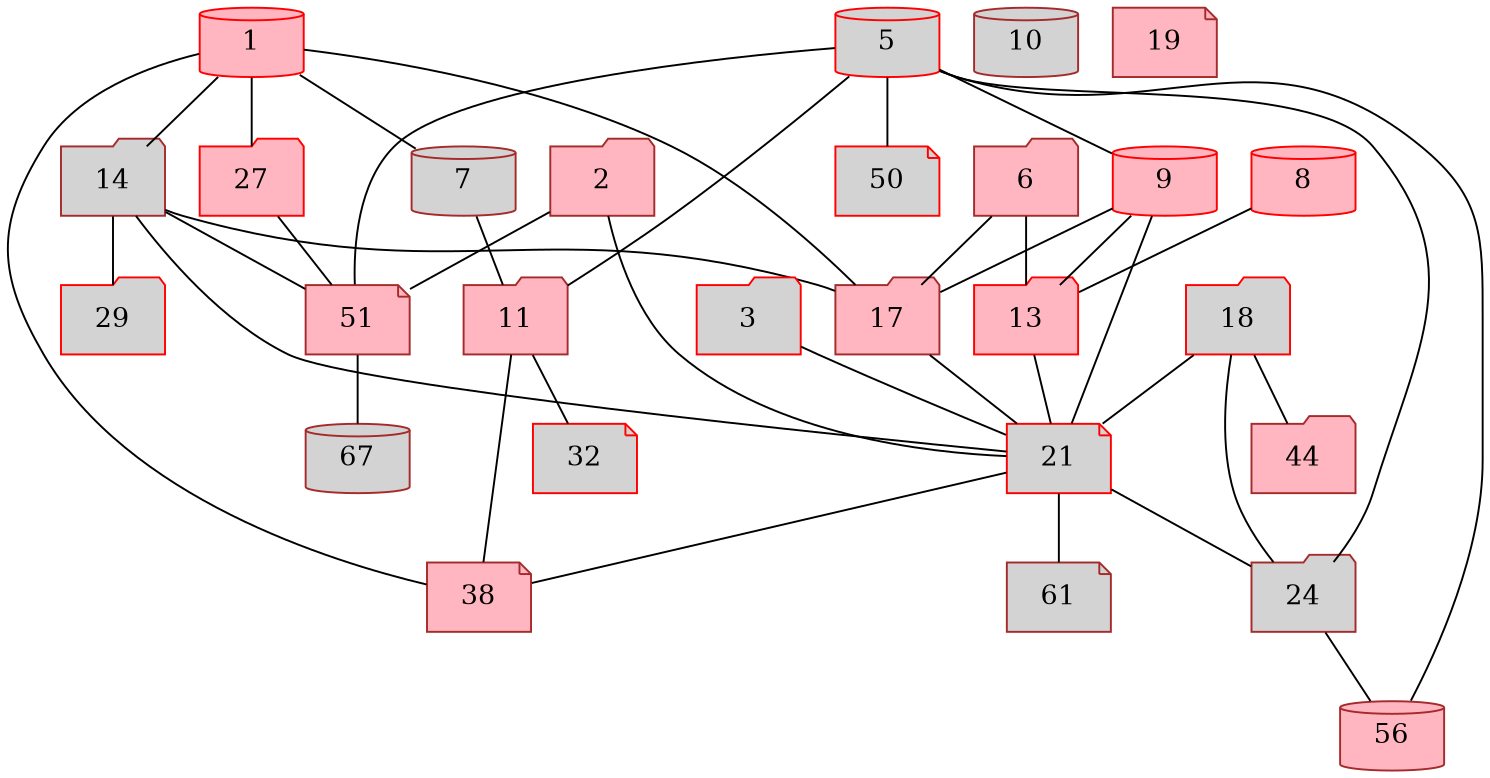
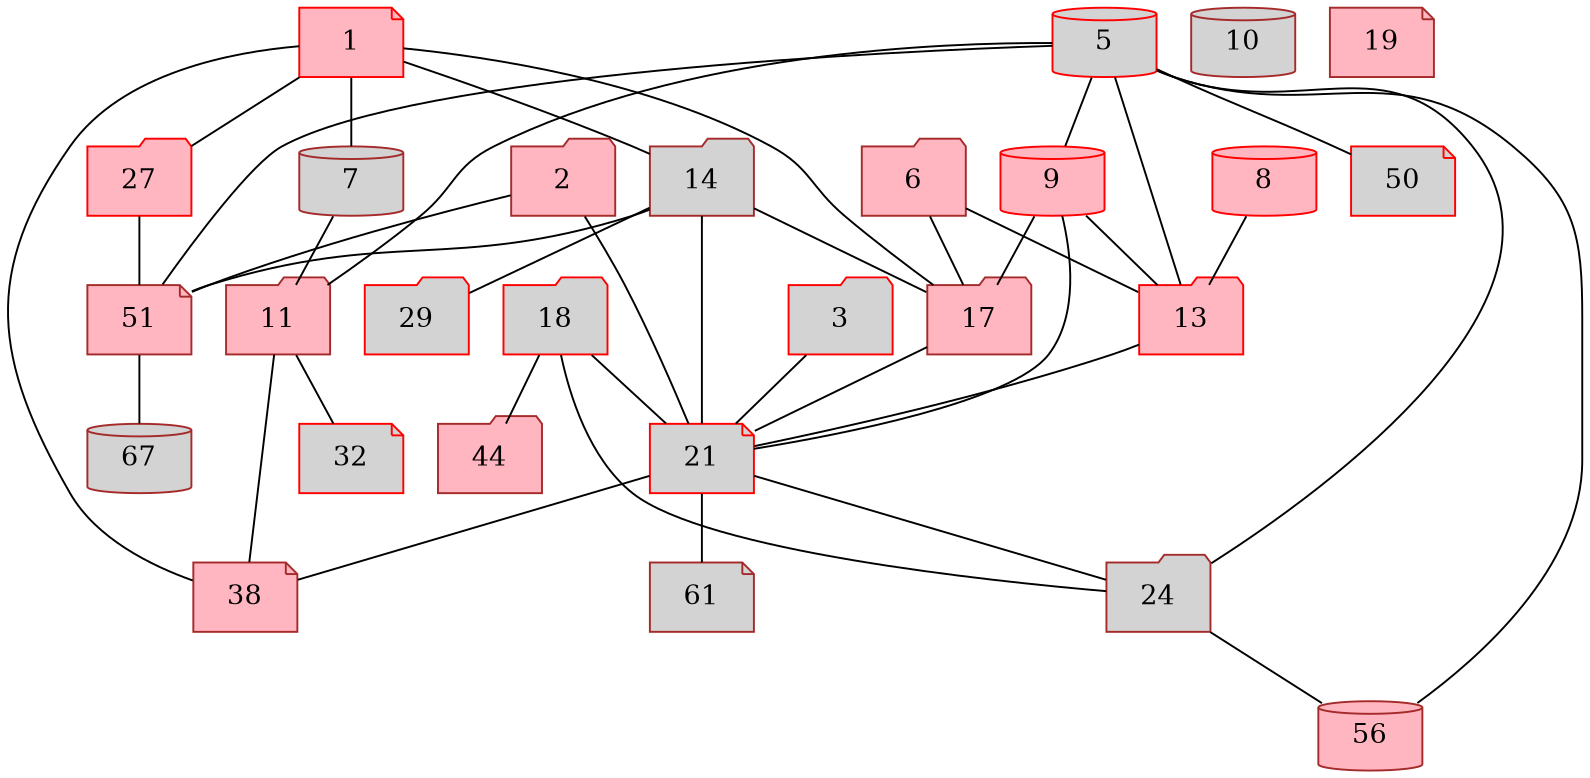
(252, 42) -> (351, 42)
none -> (1148, 181)
